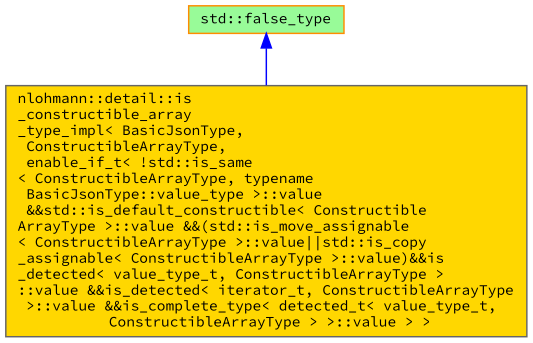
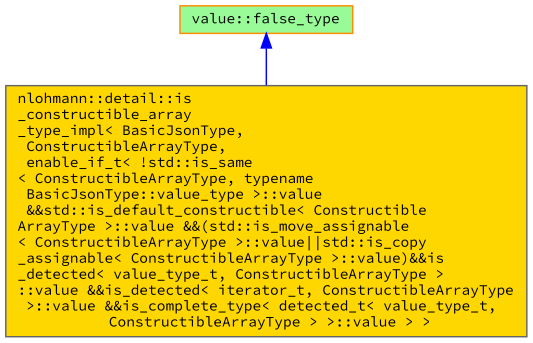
(266, 20) -> (266, 20)
